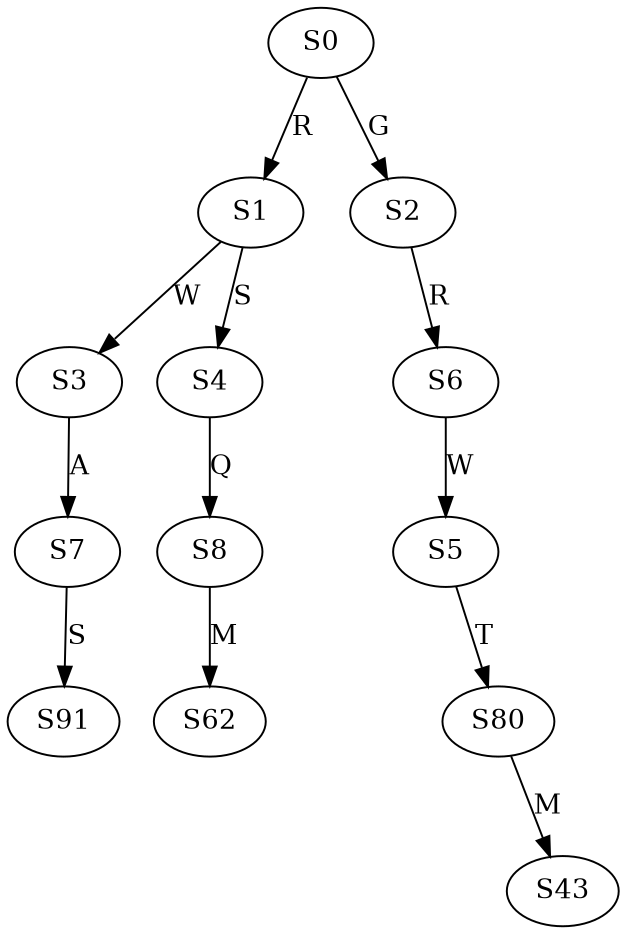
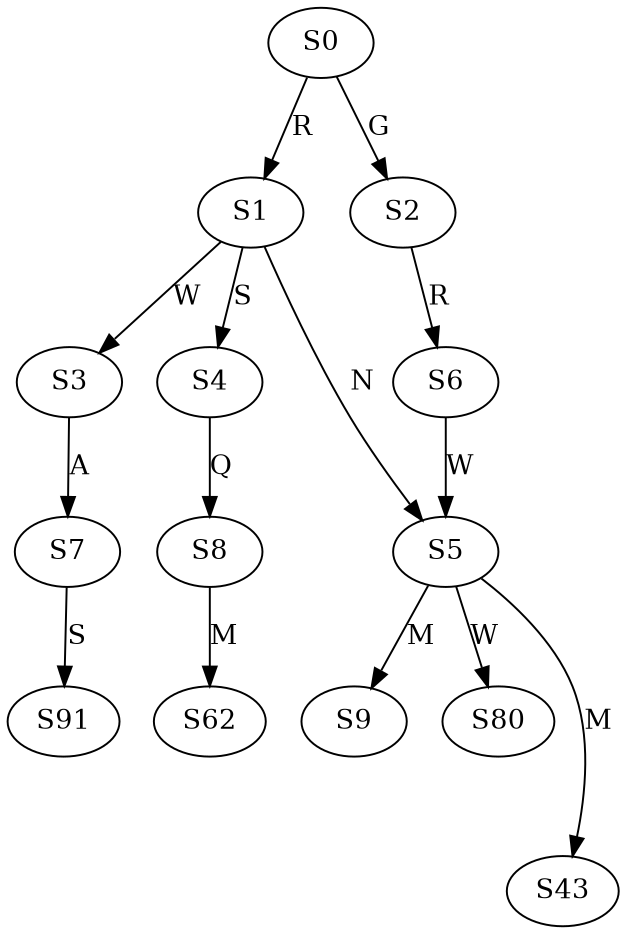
none -> (329, 380)
(485, 637) -> (485, 637)
none -> (354, 722)
(527, 797) -> (574, 691)
